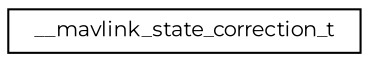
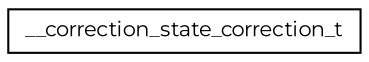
(184, 31) -> (184, 31)
